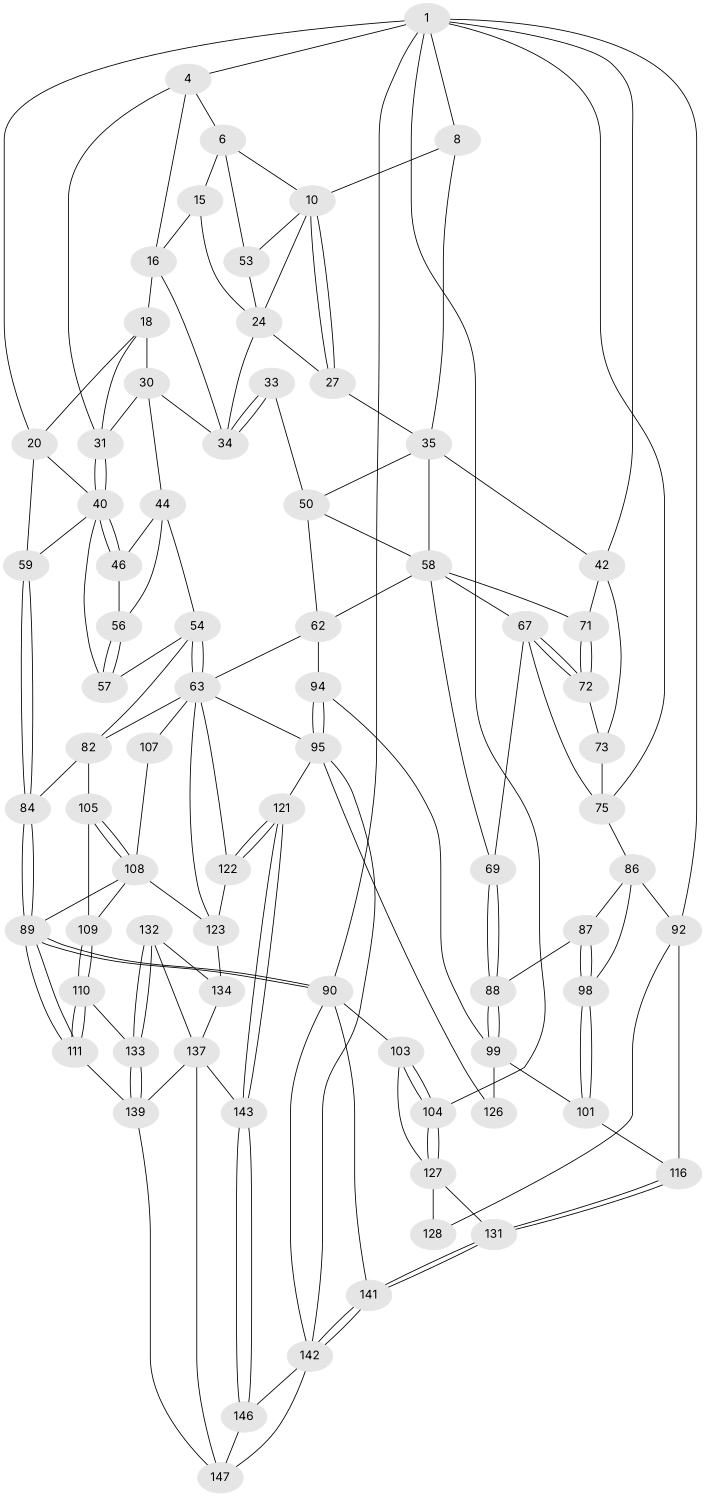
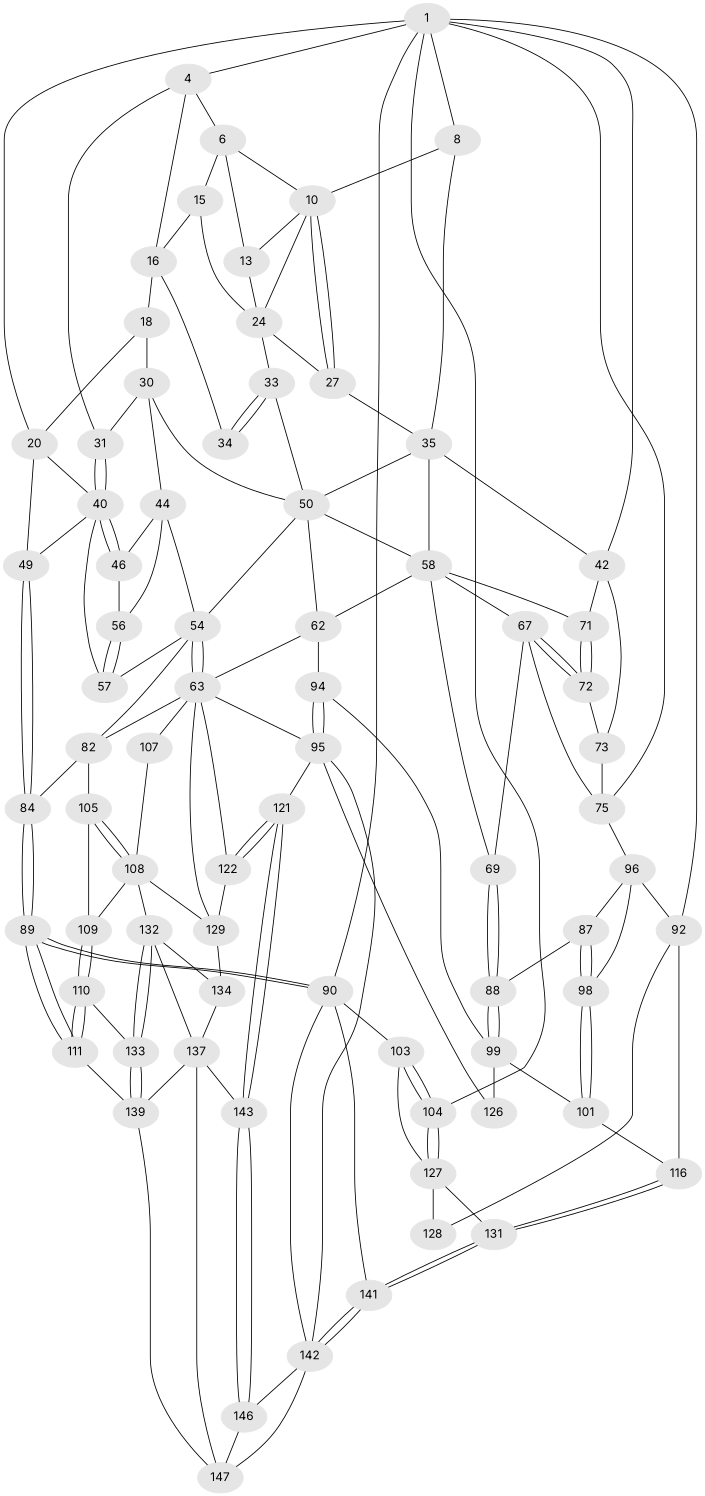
(247, 262) -> (247, 262)
(112, 380) -> none
(238, 382) -> (266, 353)
(186, 414) -> (205, 467)
(26, 566) -> (26, 566)
none -> (252, 566)
(632, 870) -> (632, 870)
(82, 900) -> (142, 900)
(216, 931) -> (216, 931)
